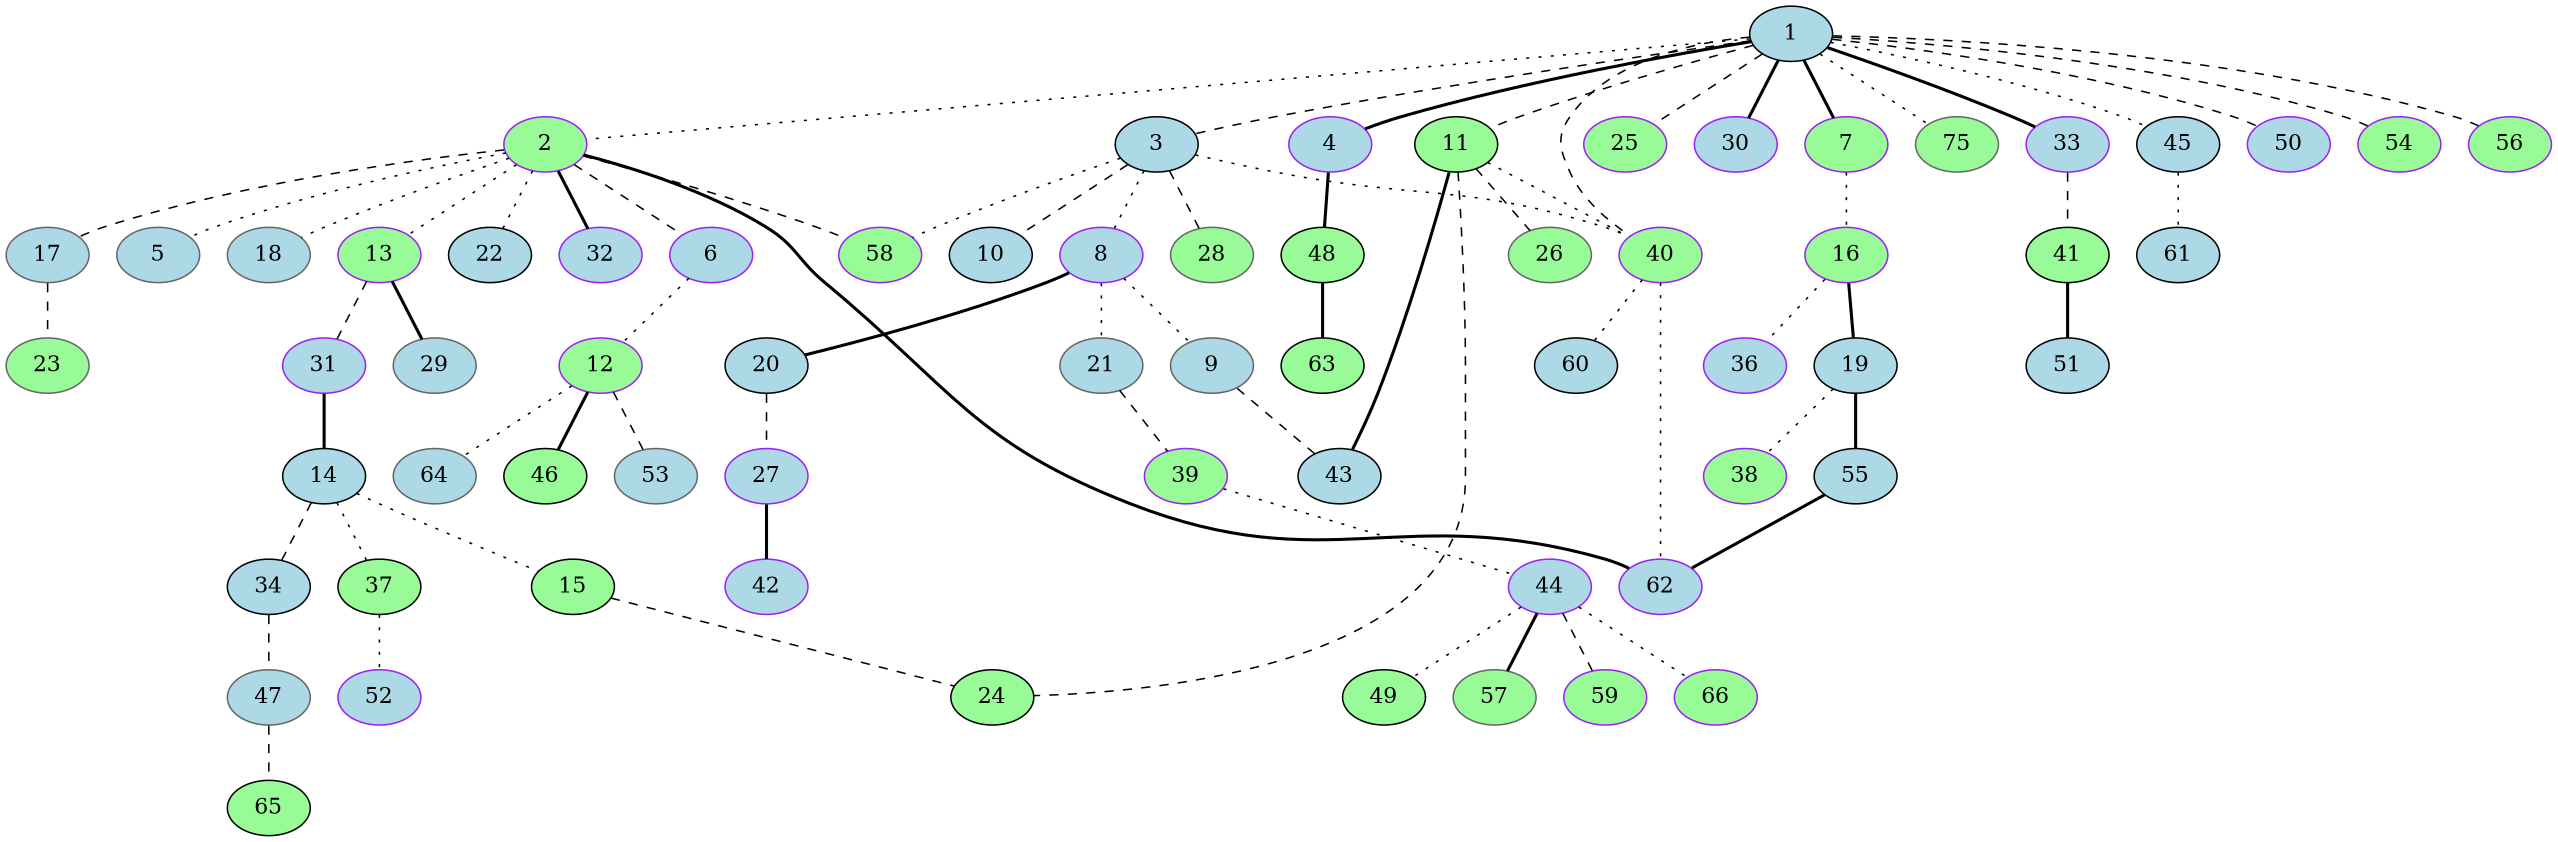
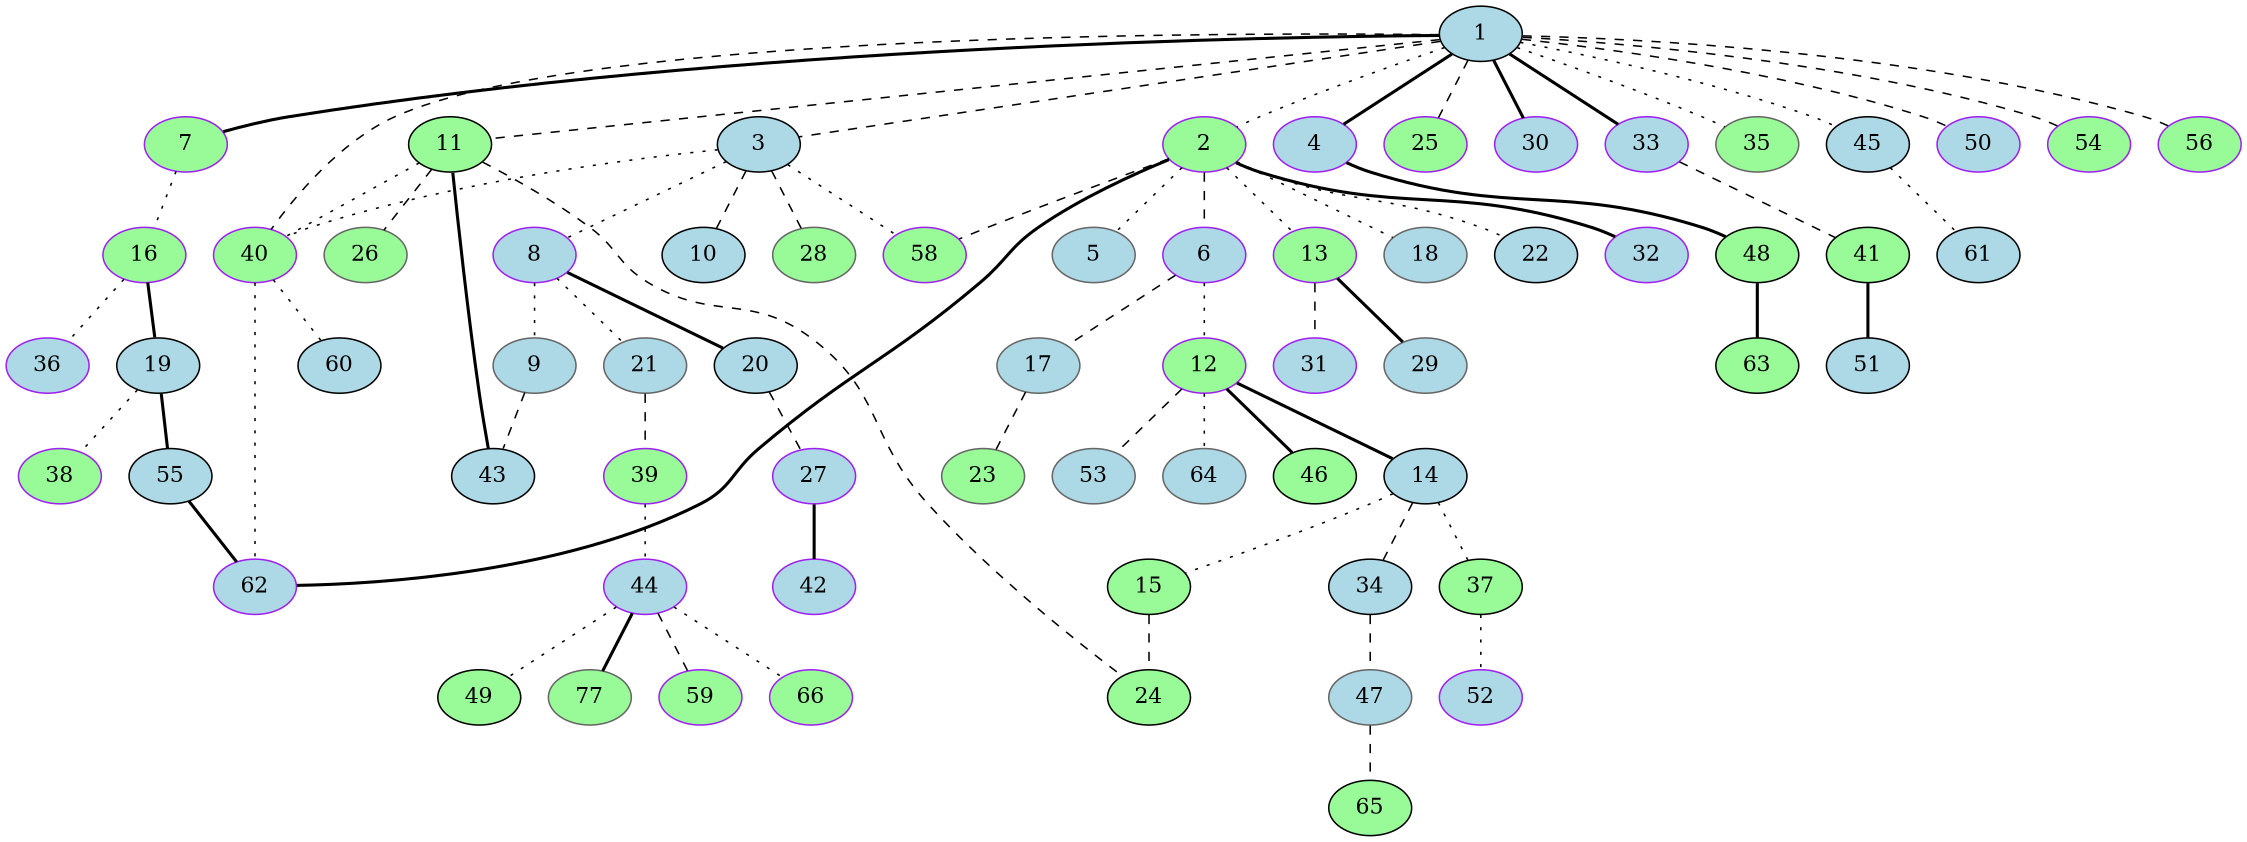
(1957, 144) -> (1757, 144)
(289, 182) -> (1121, 310)
(324, 421) -> (1315, 421)
(1495, 697) -> (590, 697)
